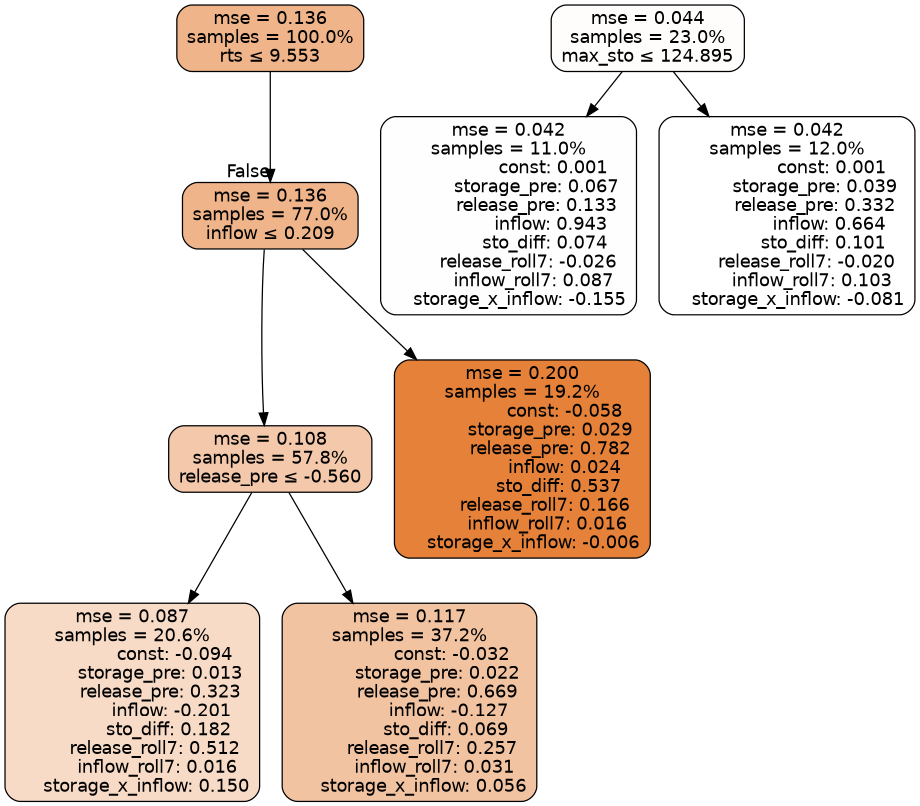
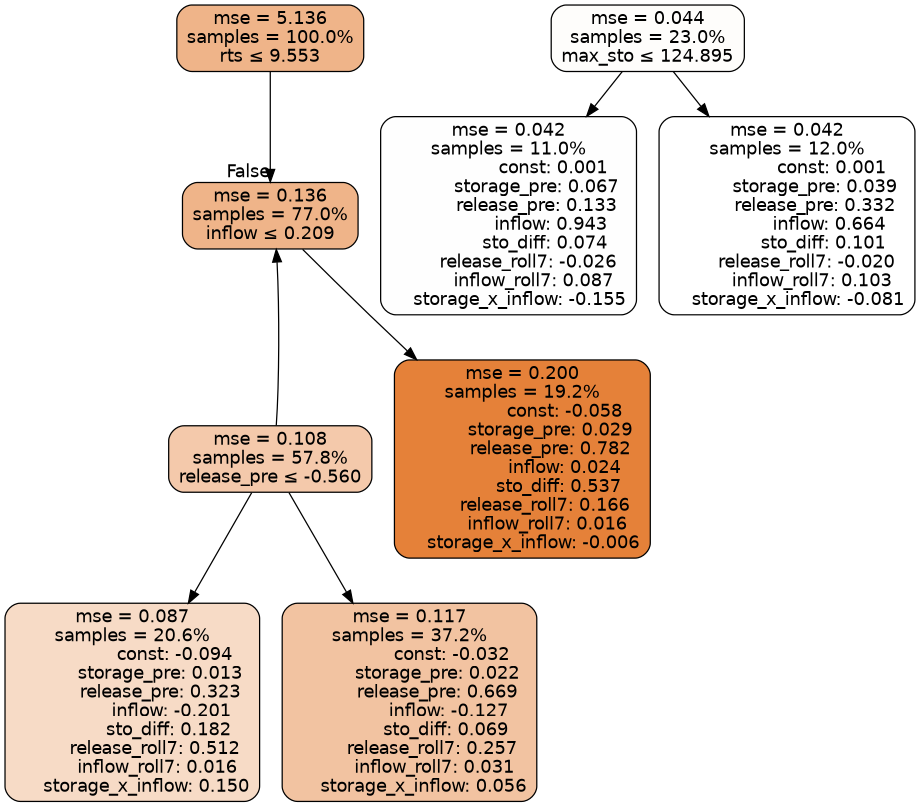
(270, 38) -> (270, 38)
(262, 331) -> (279, 344)
